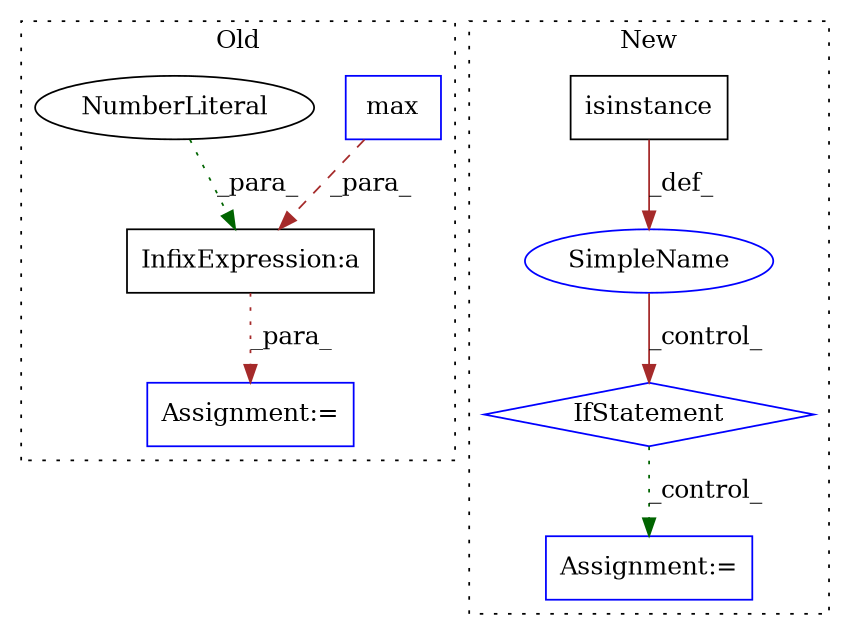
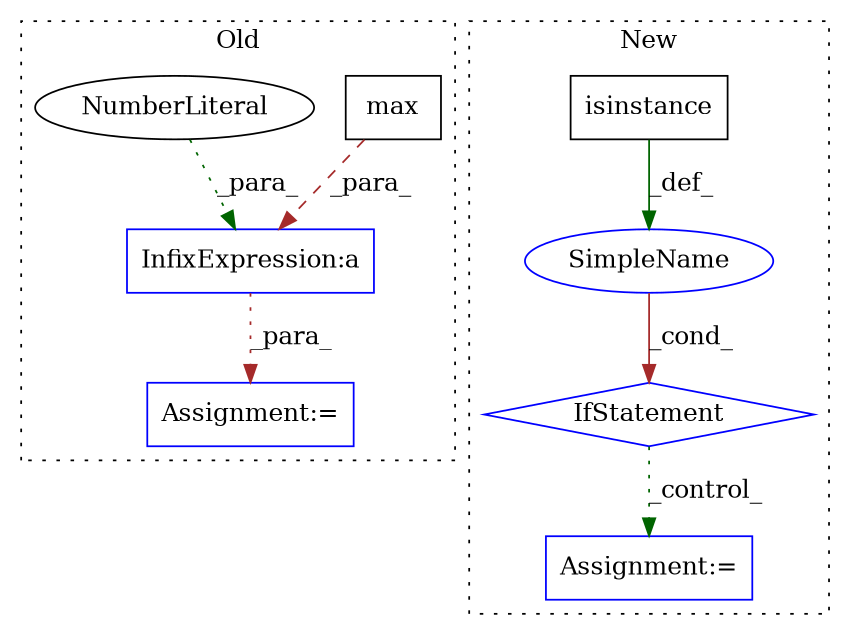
(393, 108) -> (393, 108)
(649, 175) -> (649, 175)
(250, 261) -> (250, 261)
(706, 338) -> (691, 338)
